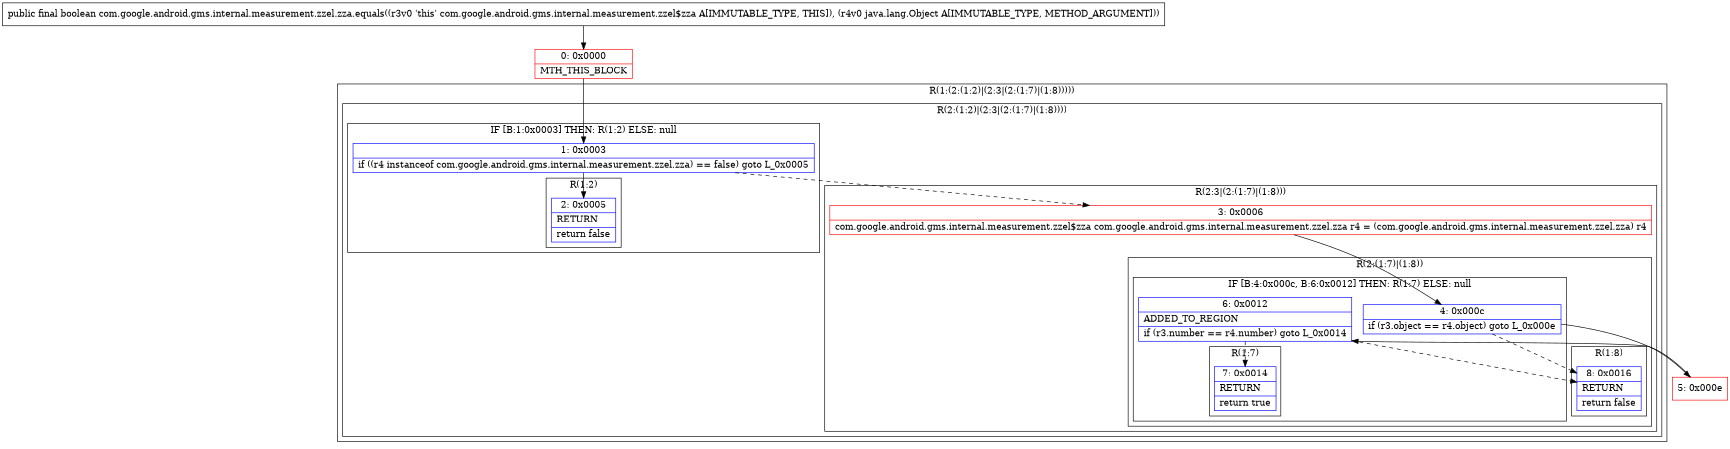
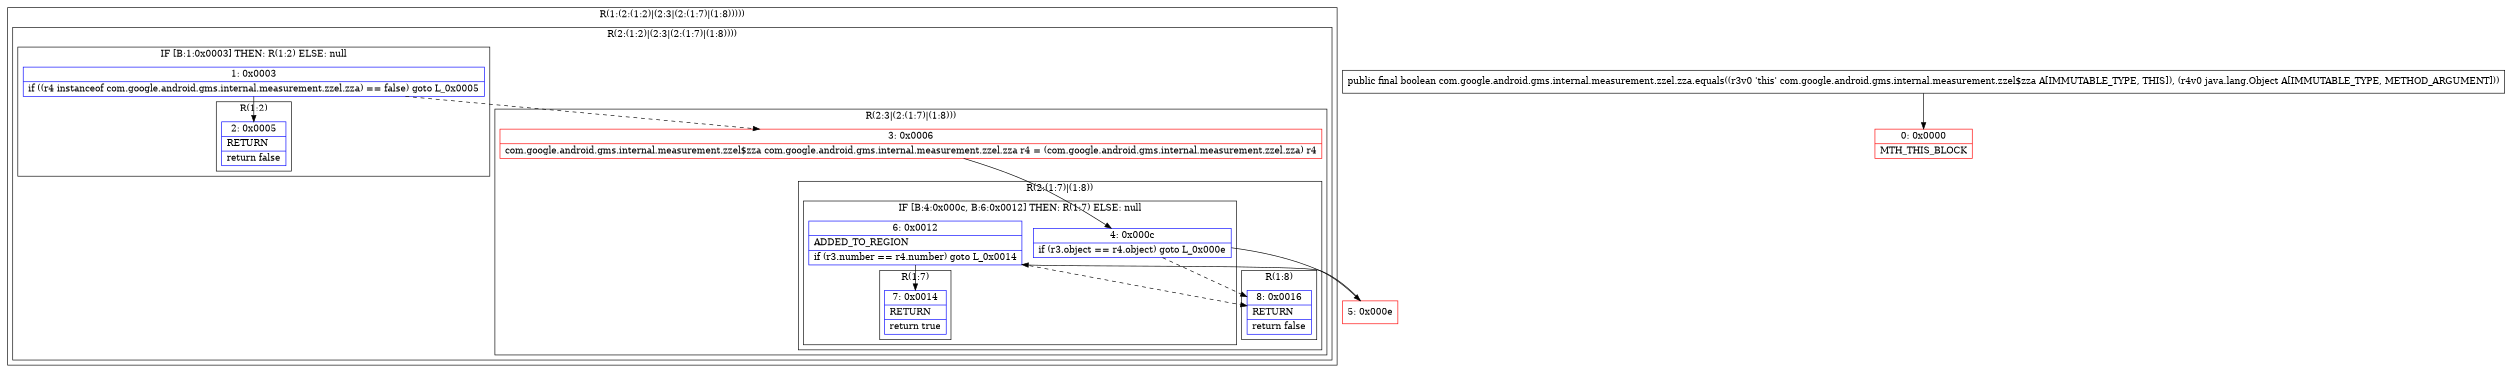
(584, 108) -> none
(1245, 351) -> (915, 274)
